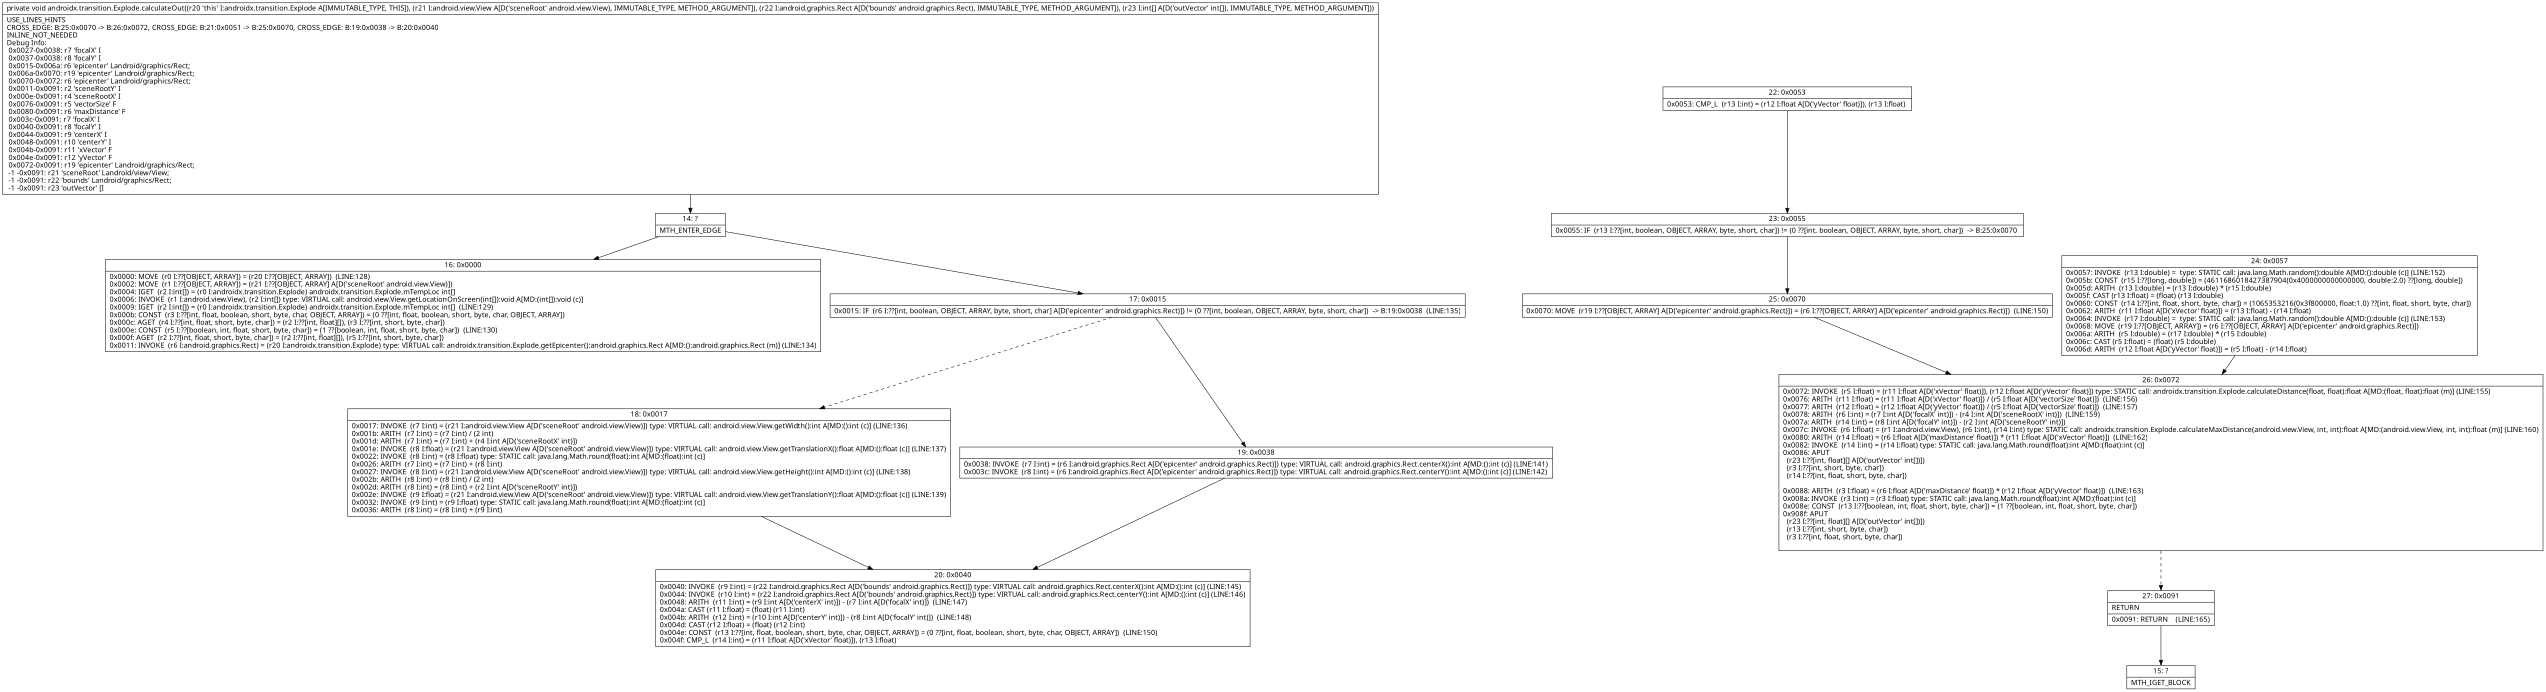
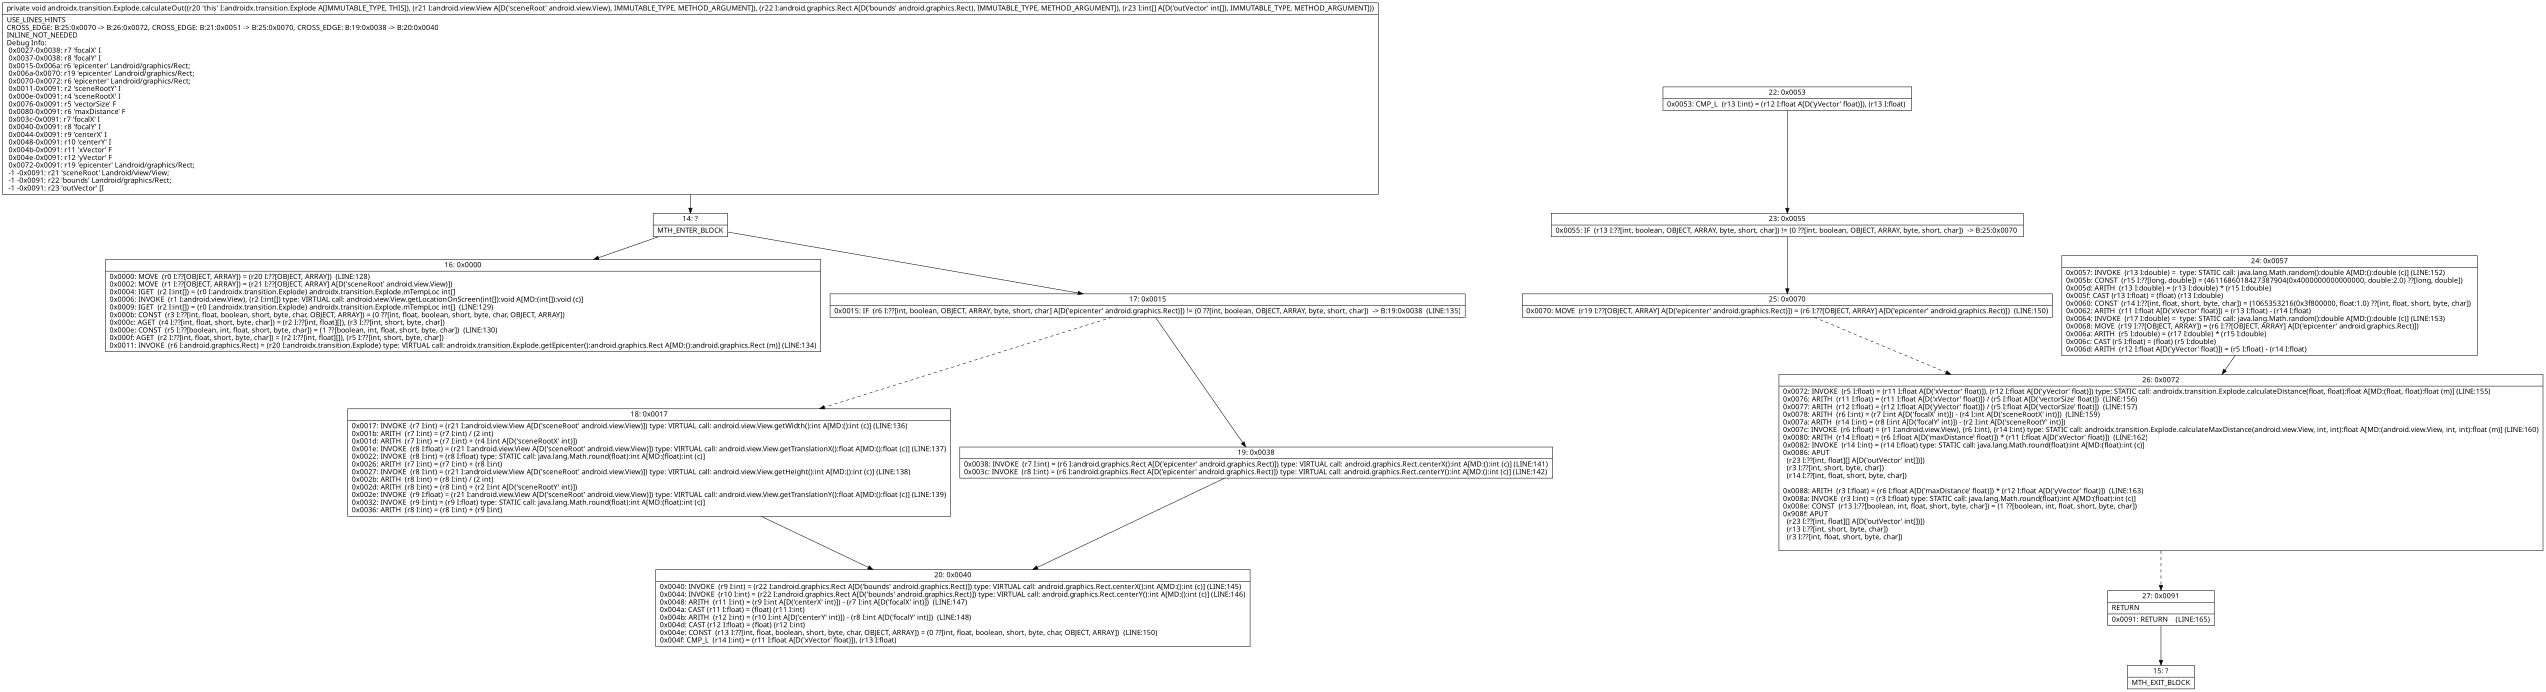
(690, 231) -> (690, 231)
(1880, 345) -> (1880, 345)
(2161, 683) -> (2161, 683)
